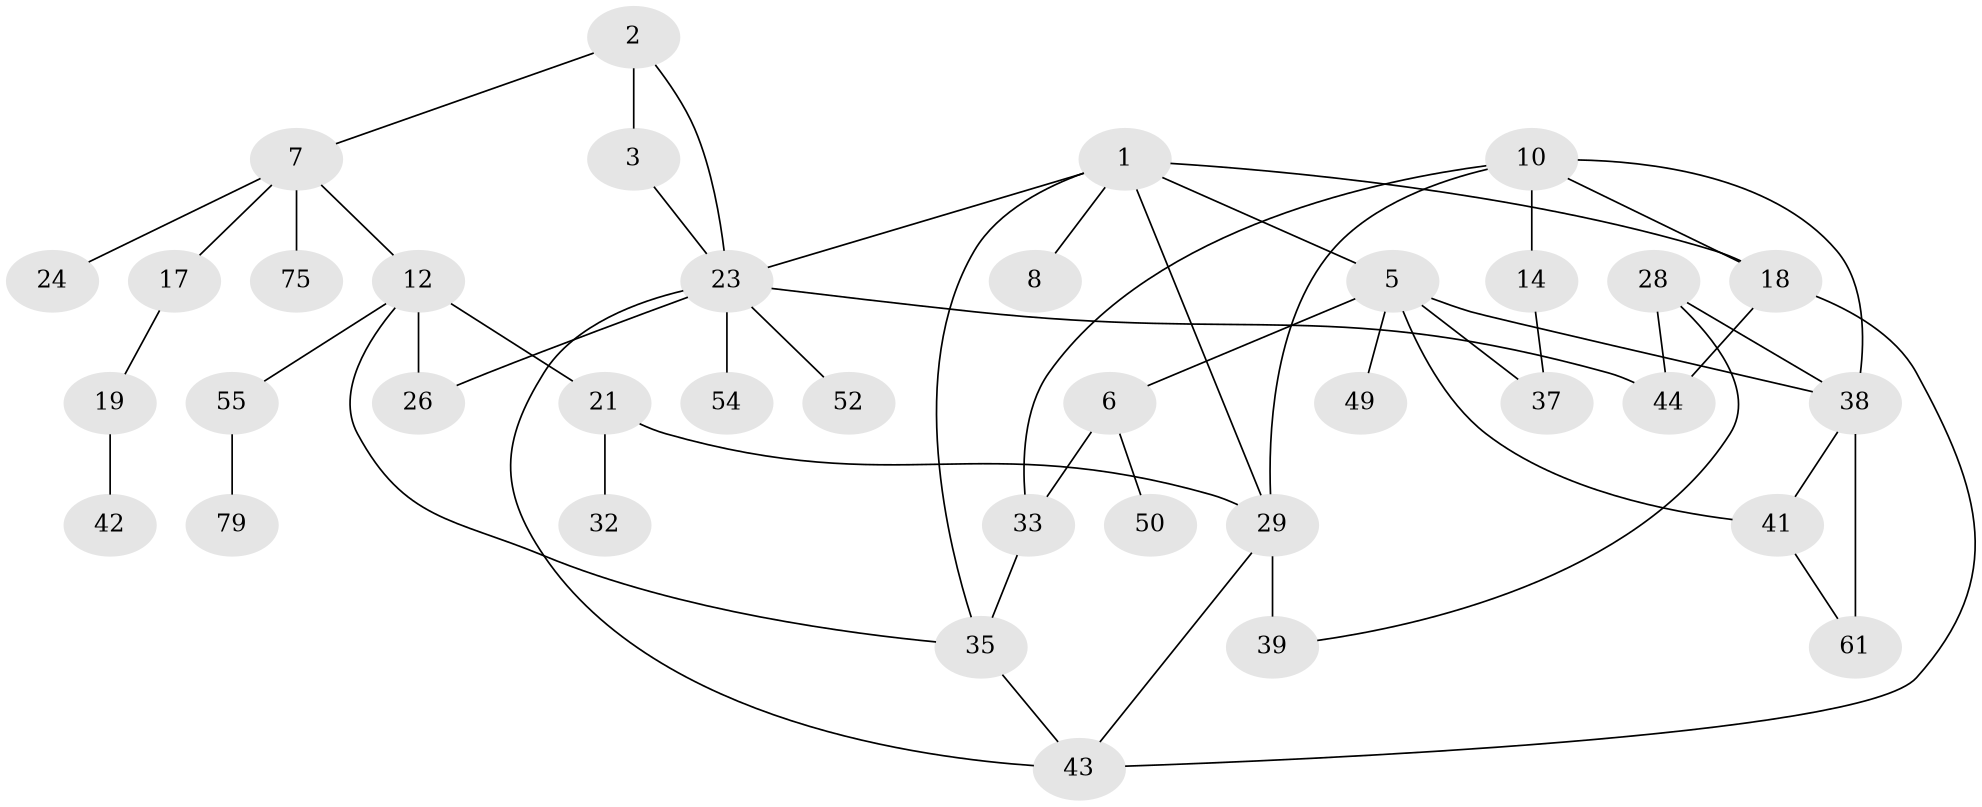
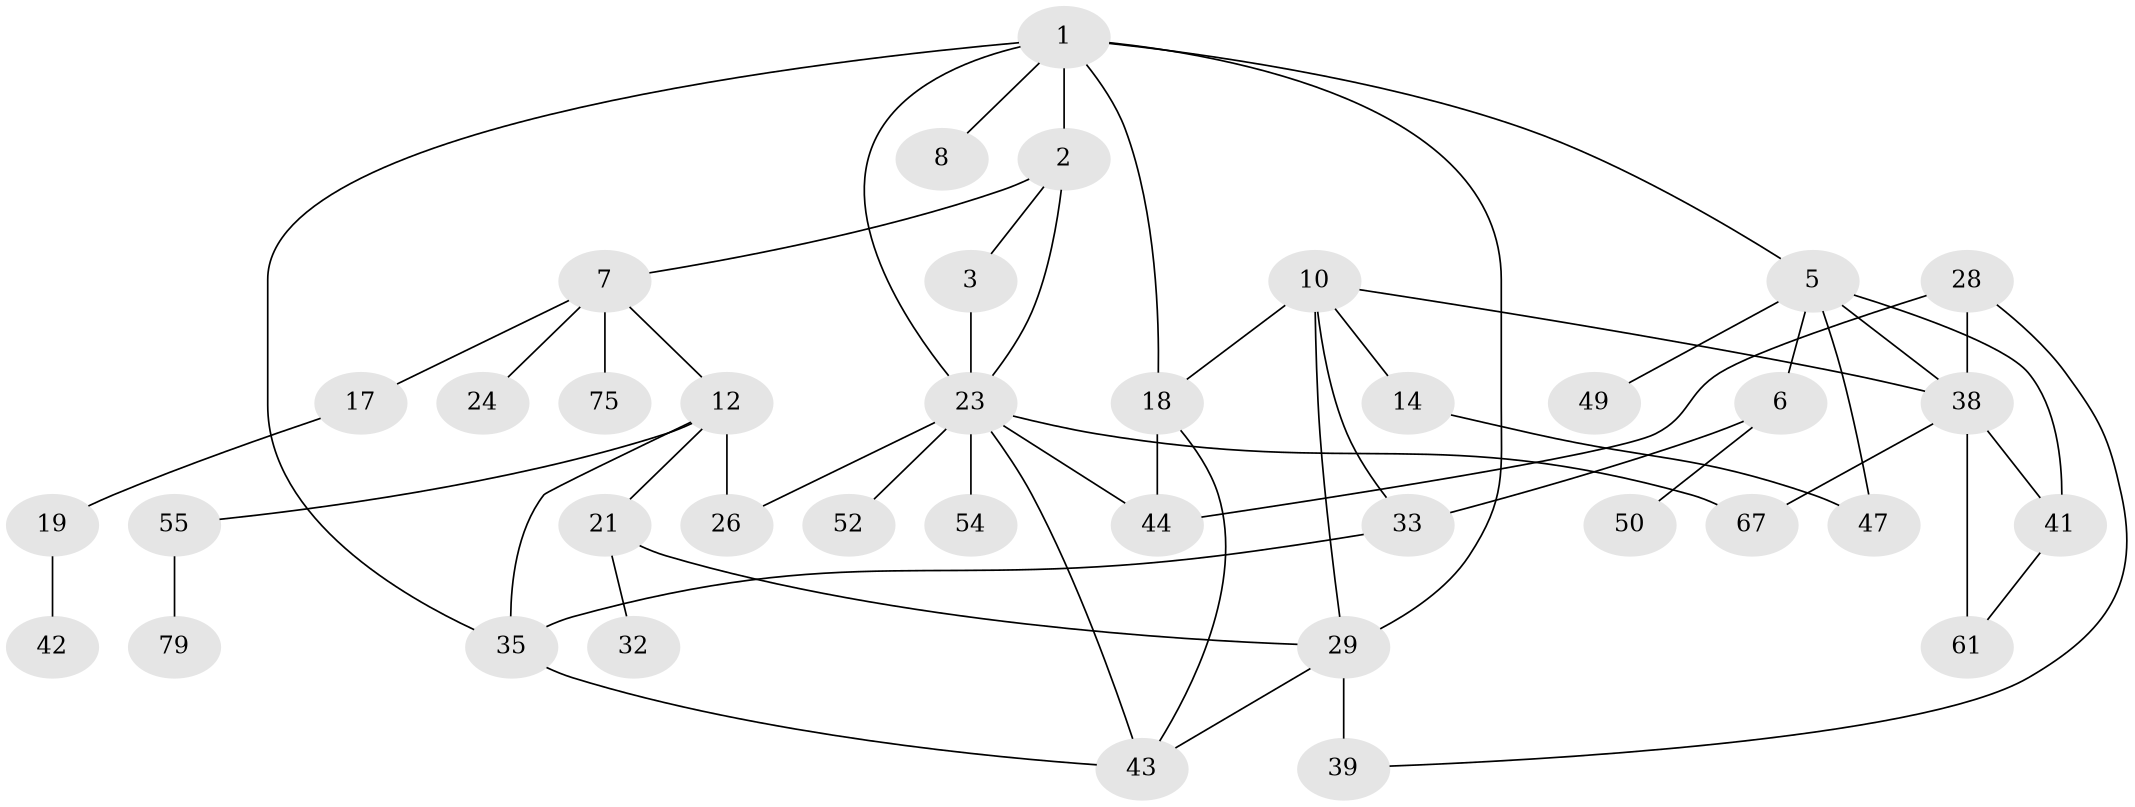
none -> (1064, 98)
(1547, 403) -> (1874, 525)
none -> (1752, 525)
